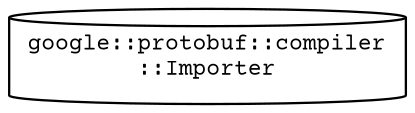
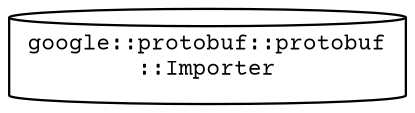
(208, 56) -> (208, 56)
